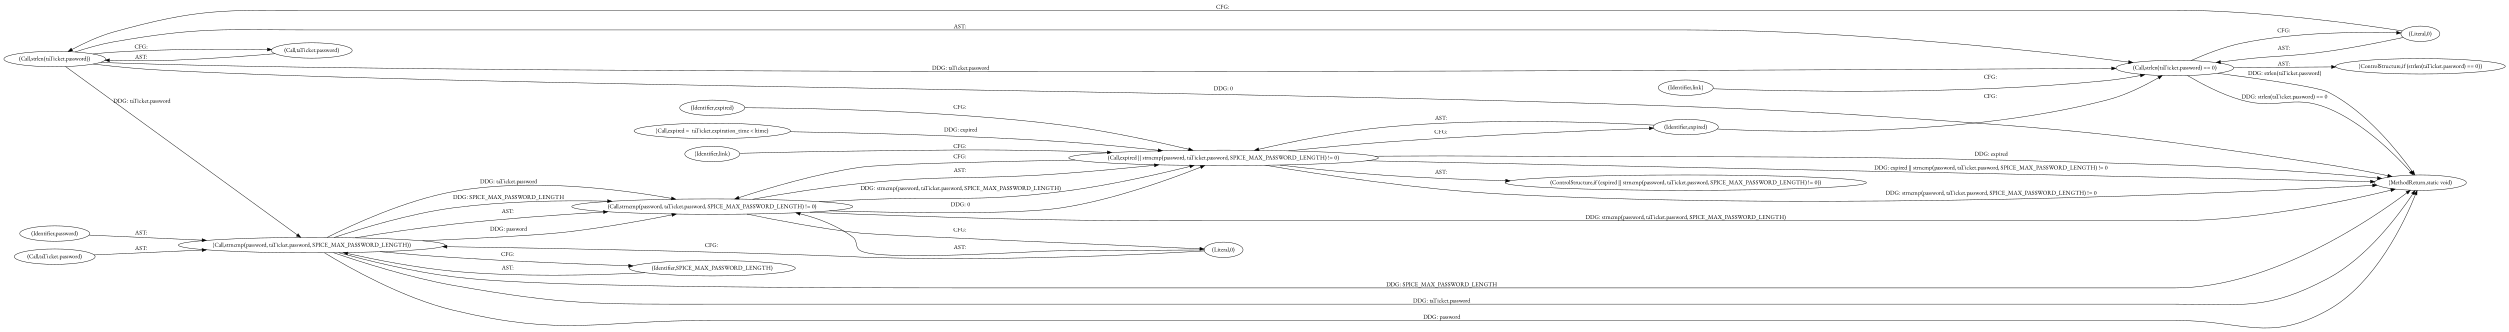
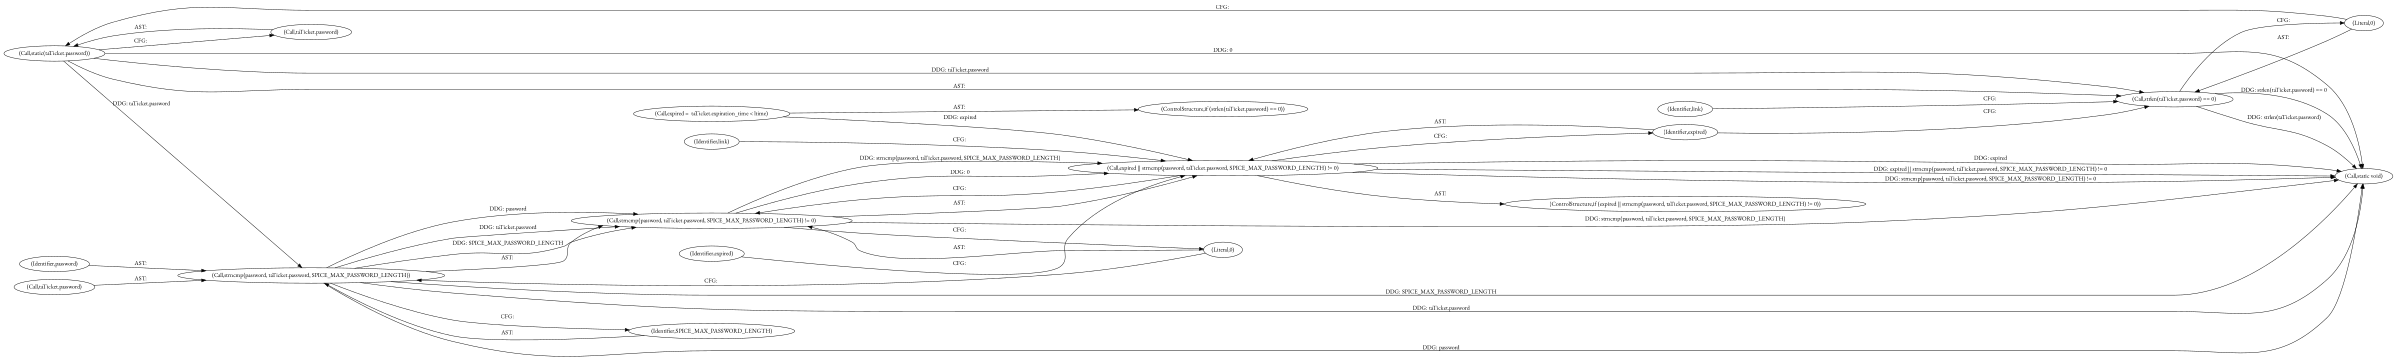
(55, 59) -> (54, 53)
(2283, 67) -> (962, 111)
(2420, 183) -> (2364, 176)
